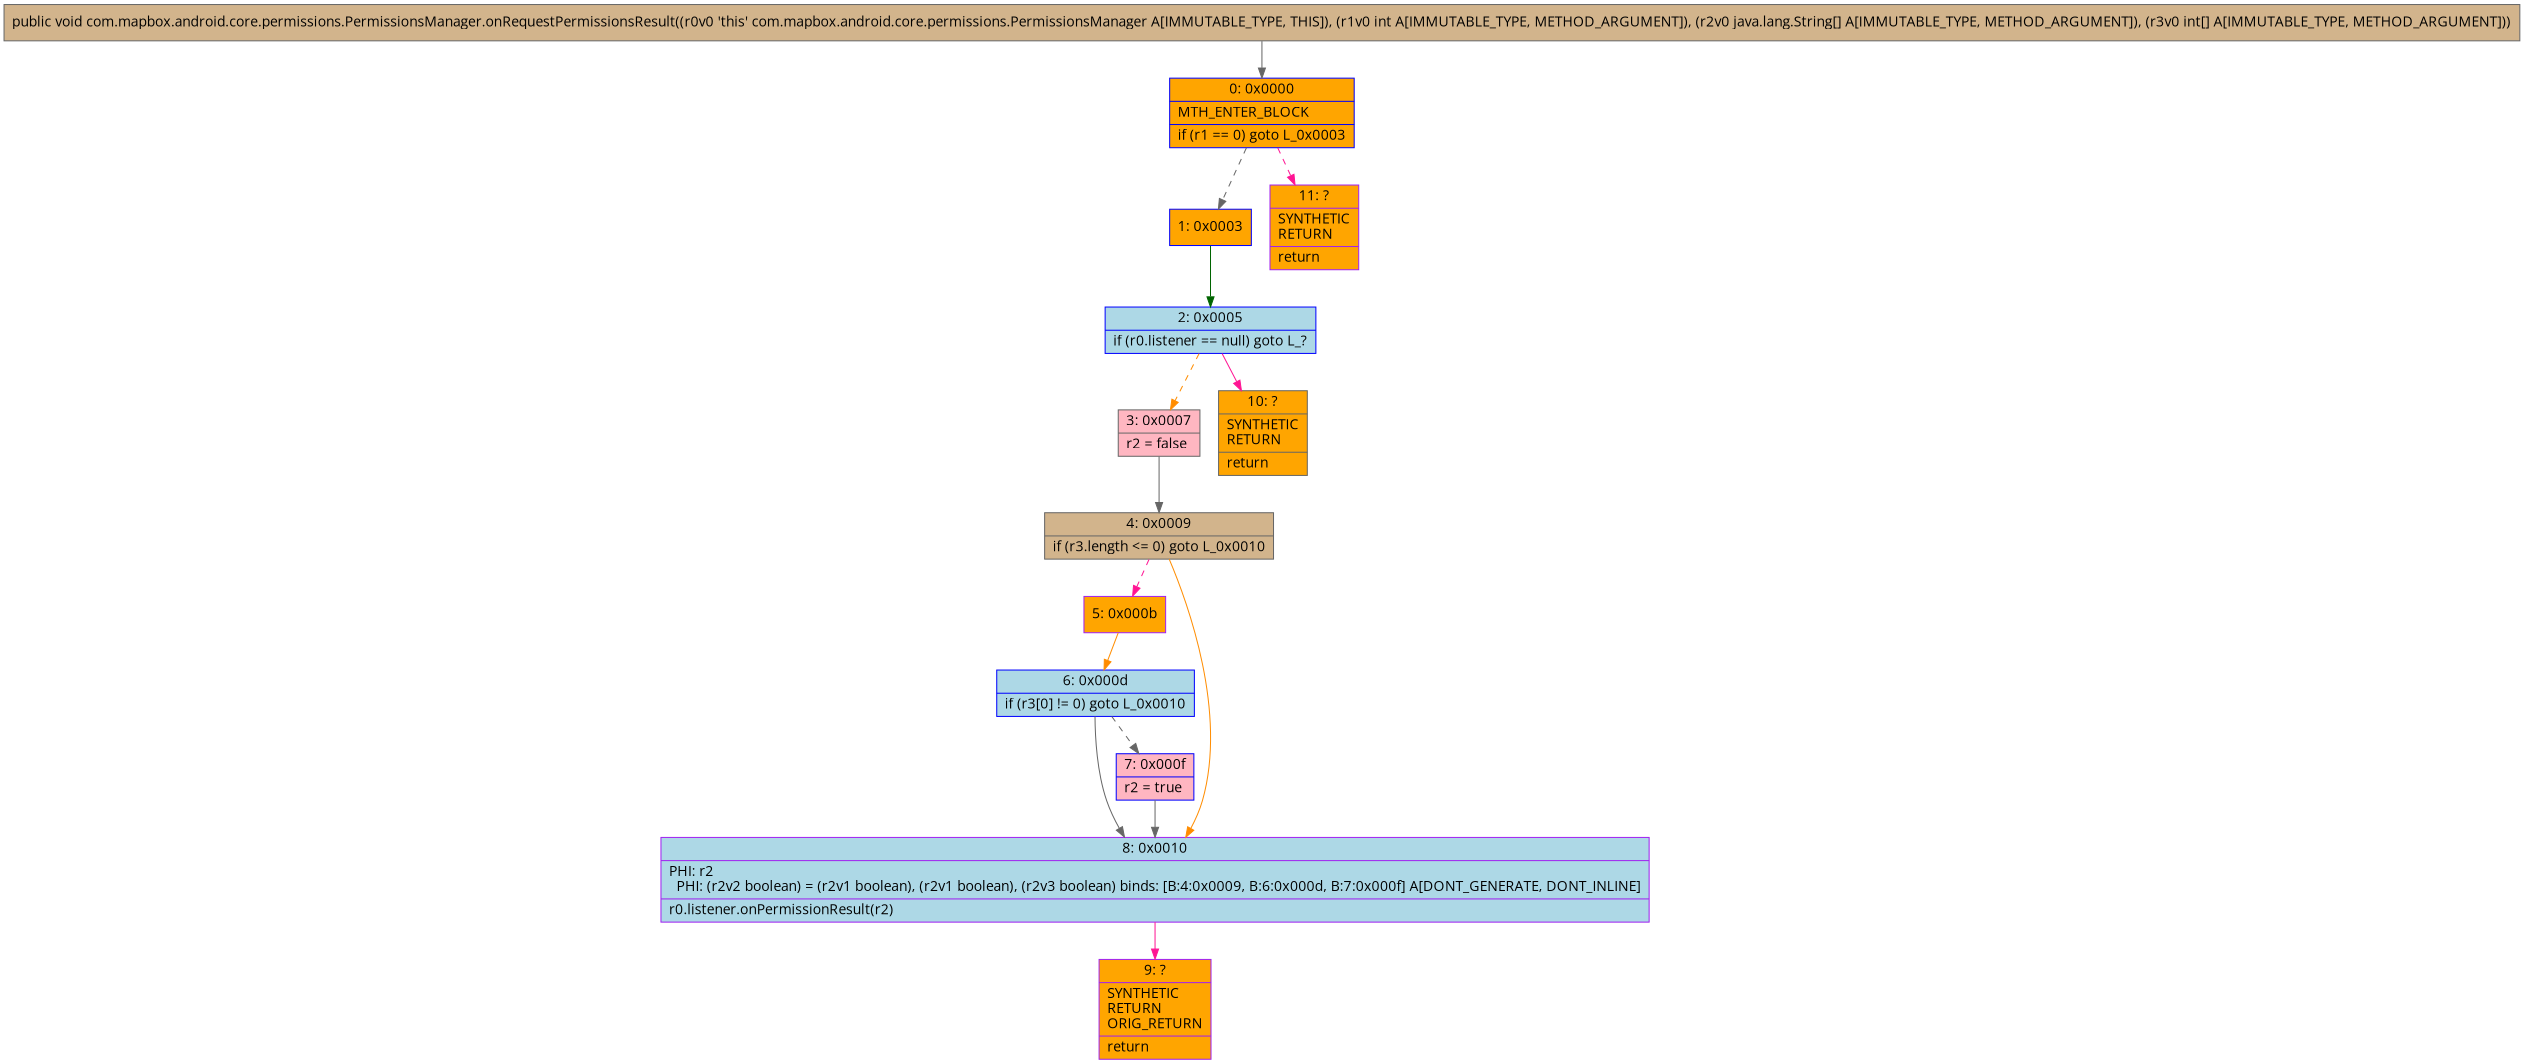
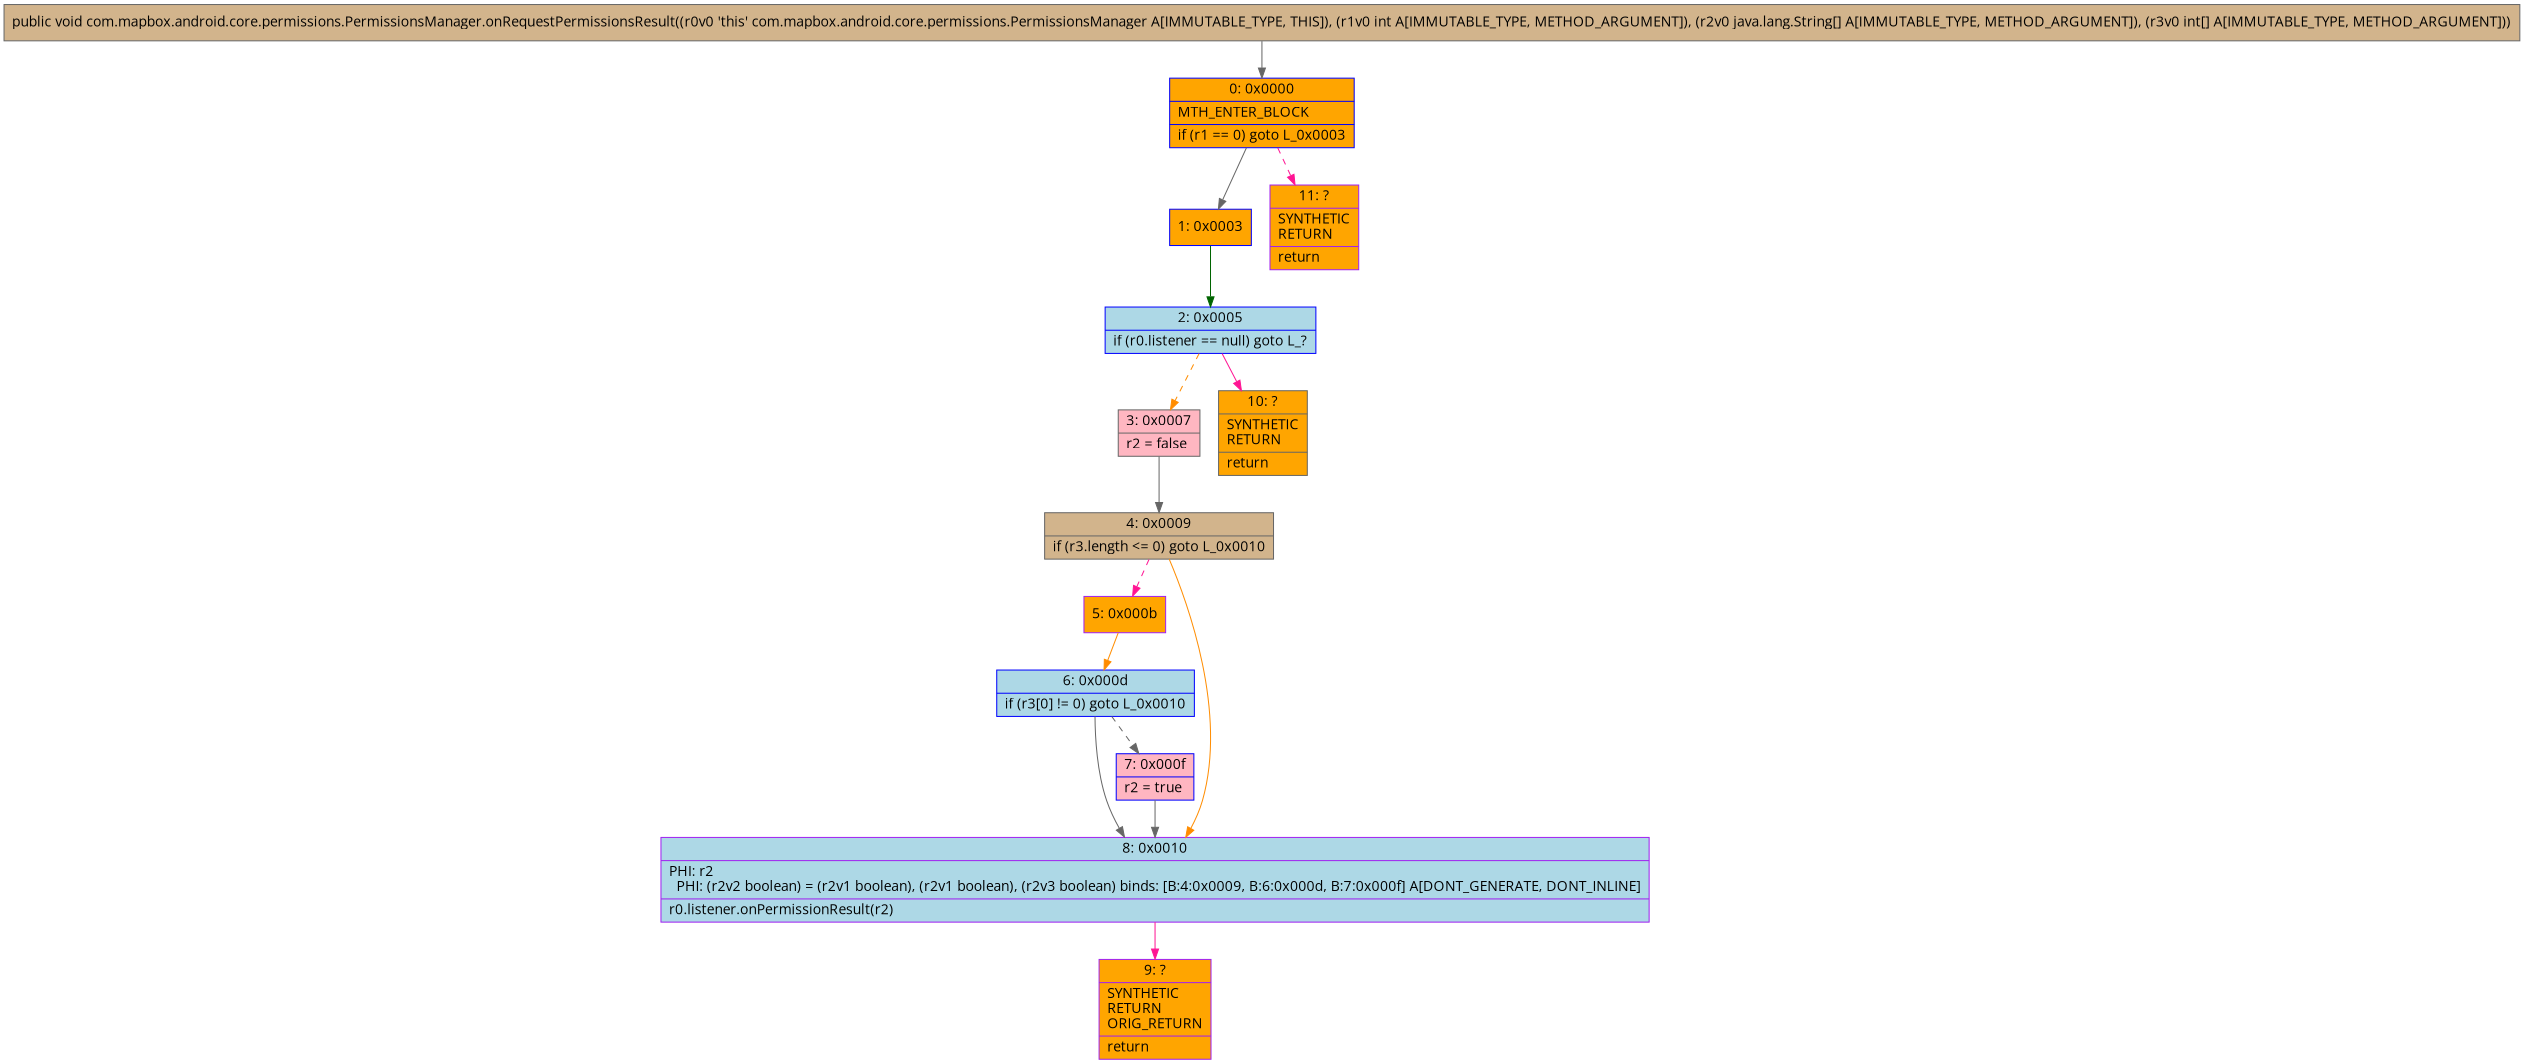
(1235, 174) -> (1235, 174)
